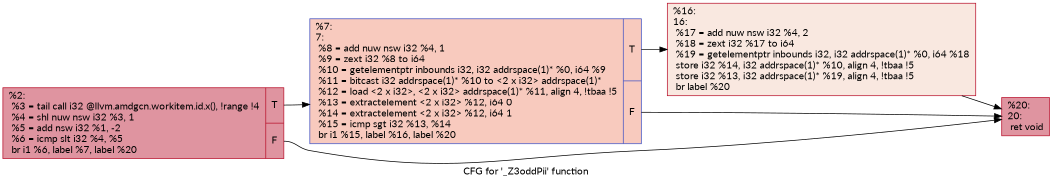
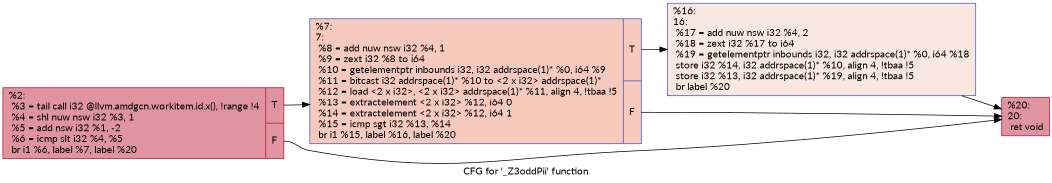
(822, 49) -> (822, 49)
